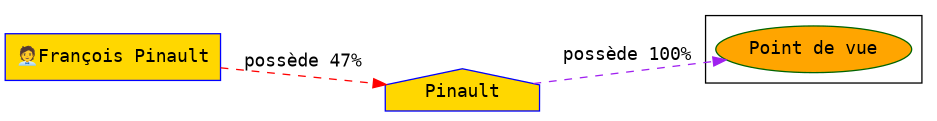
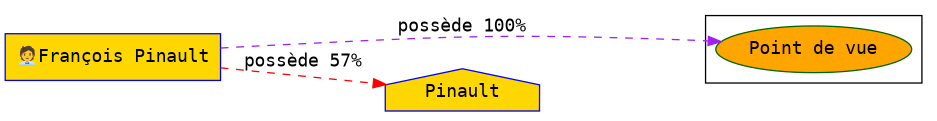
(303, 62) -> (303, 62)
(623, 73) -> (464, 37)
